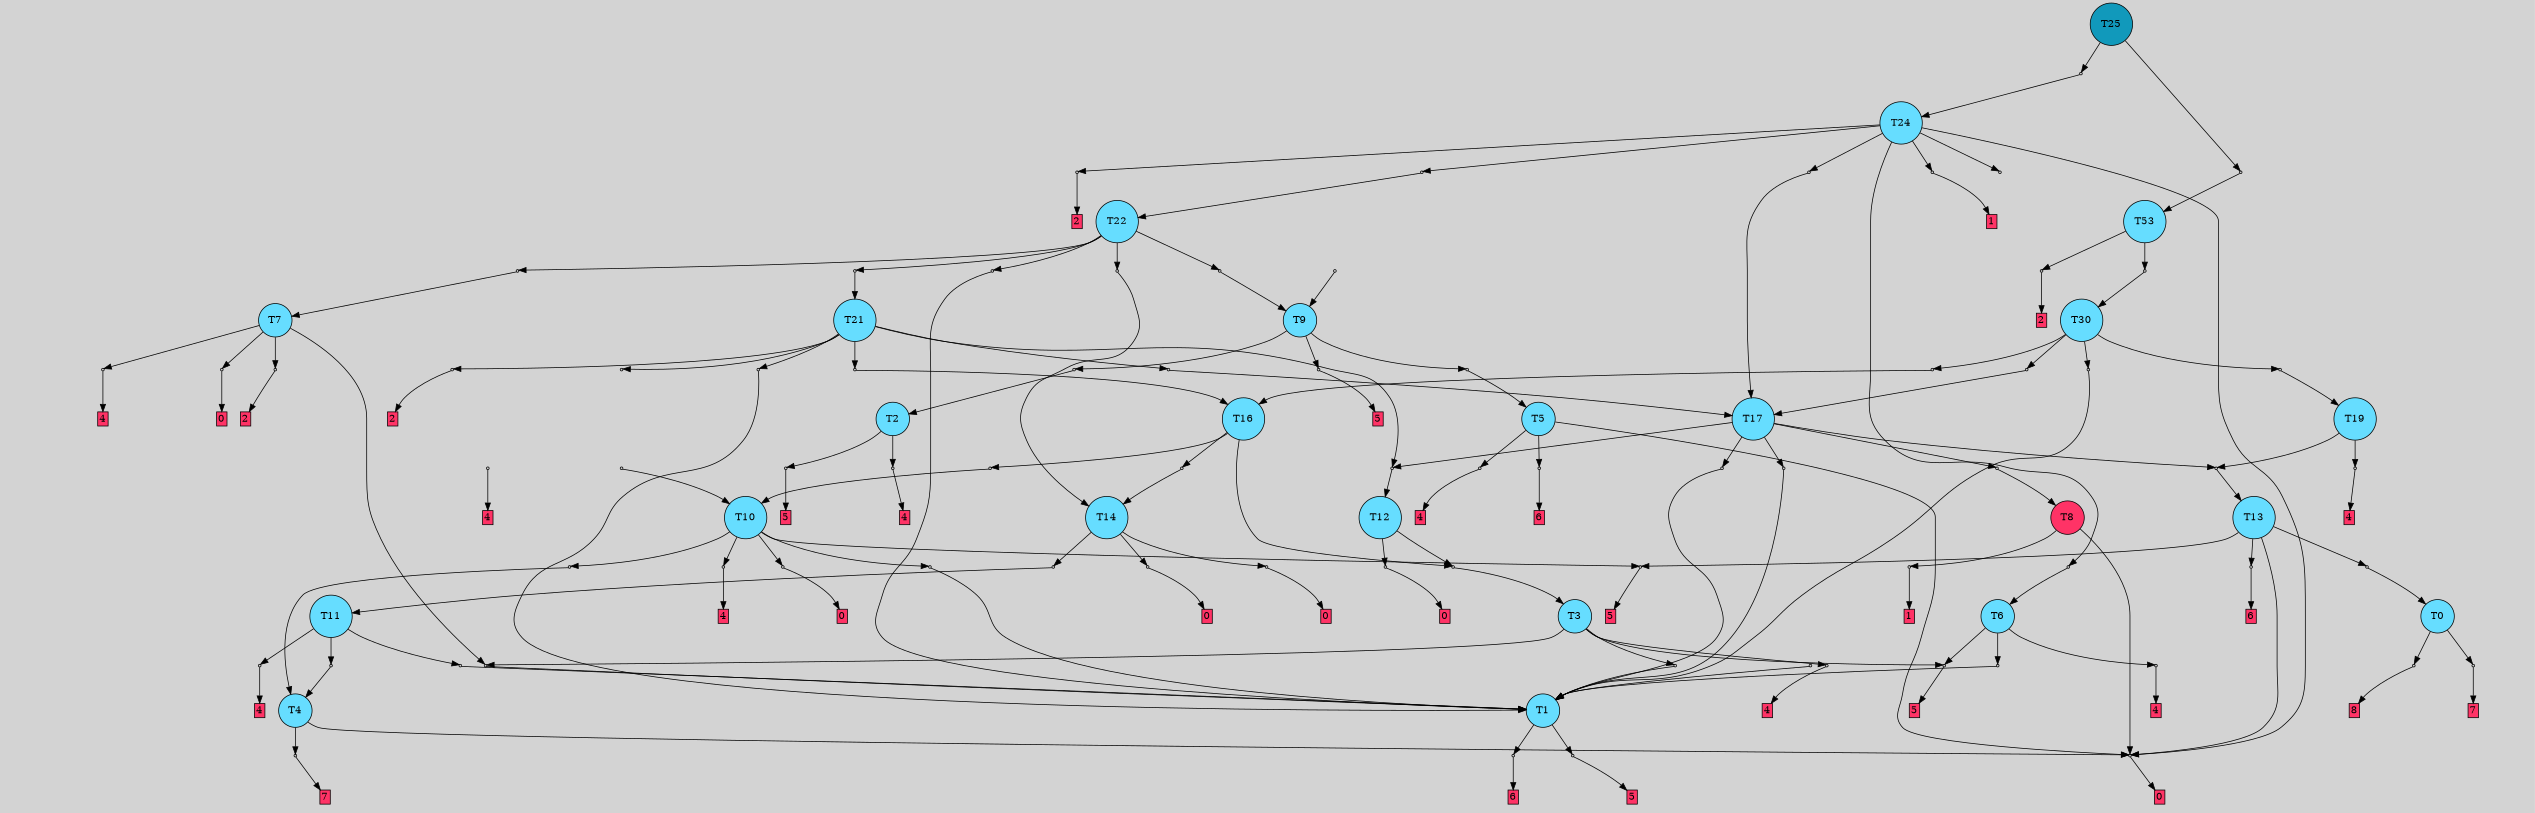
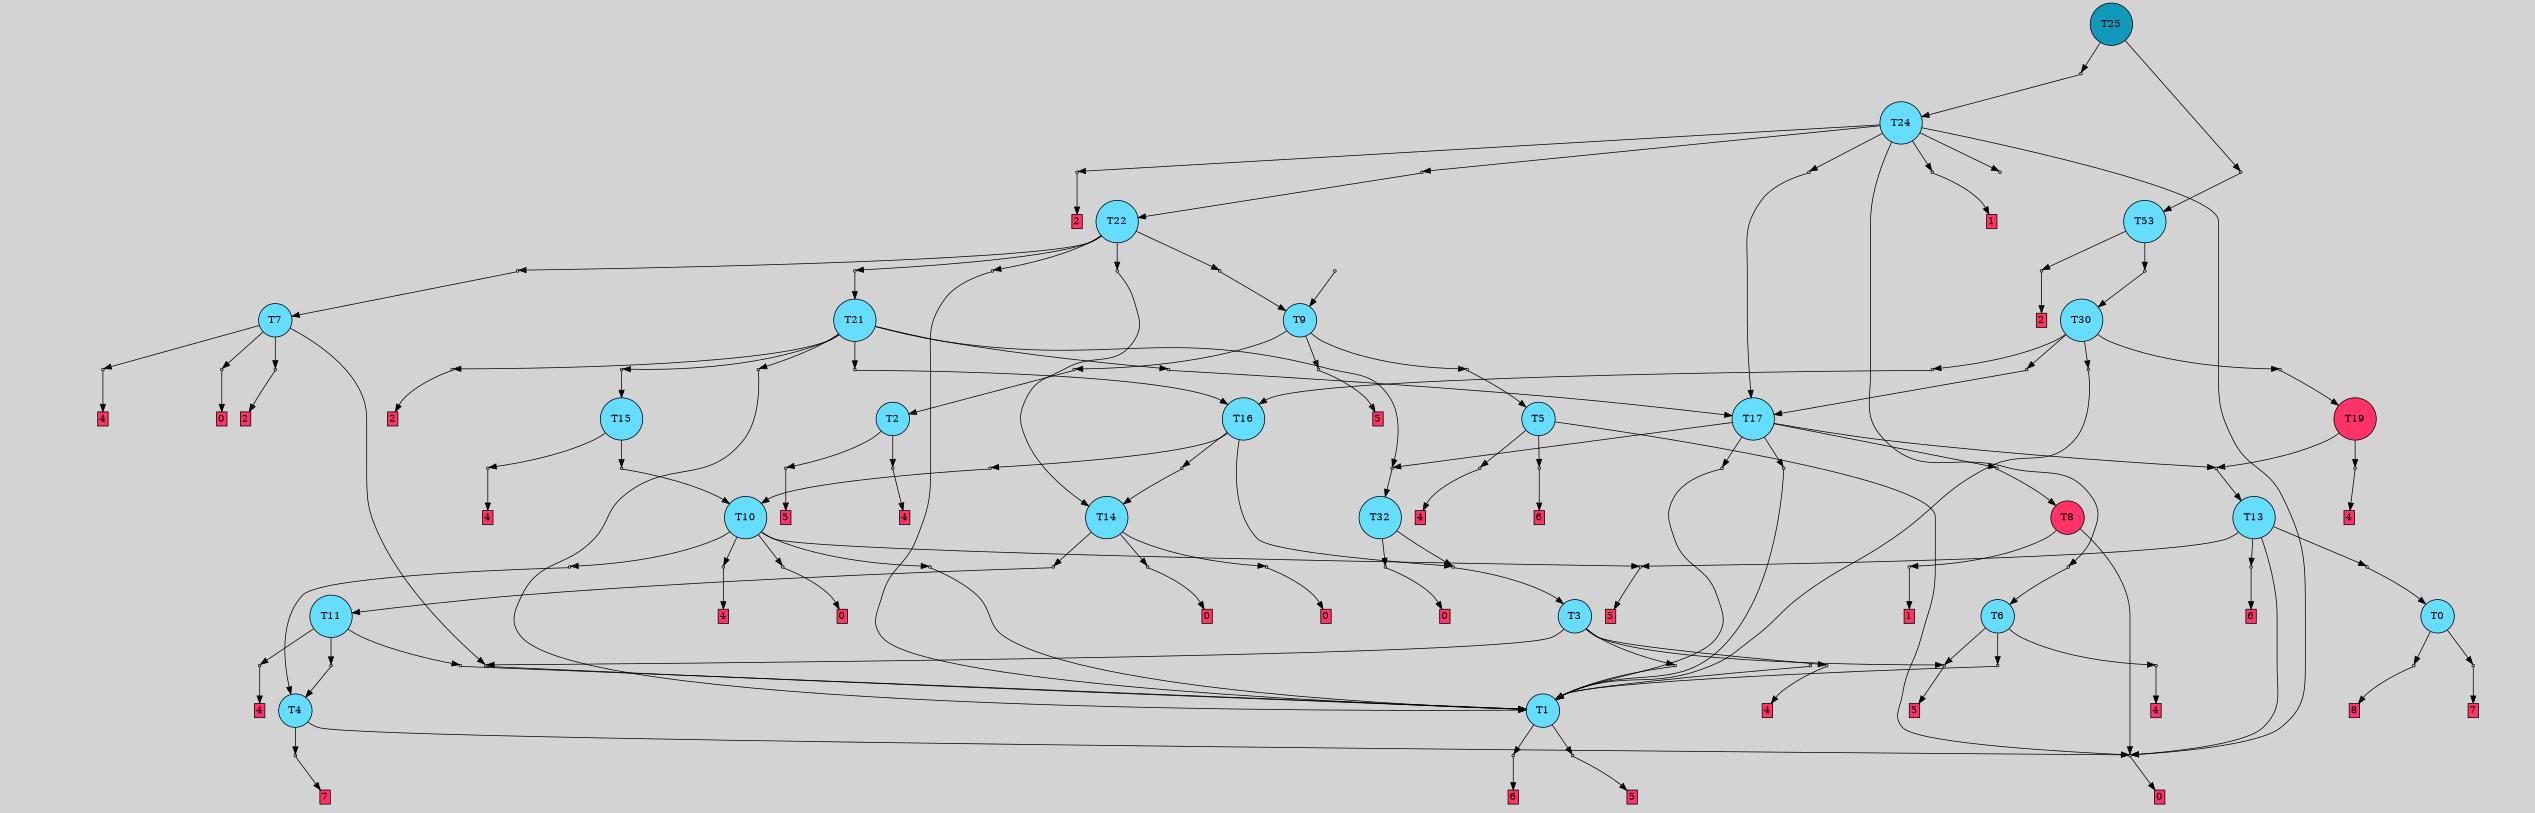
none -> (622, 419)
(2355, 419) -> (2355, 419)
(1380, 518) -> (1380, 518)
